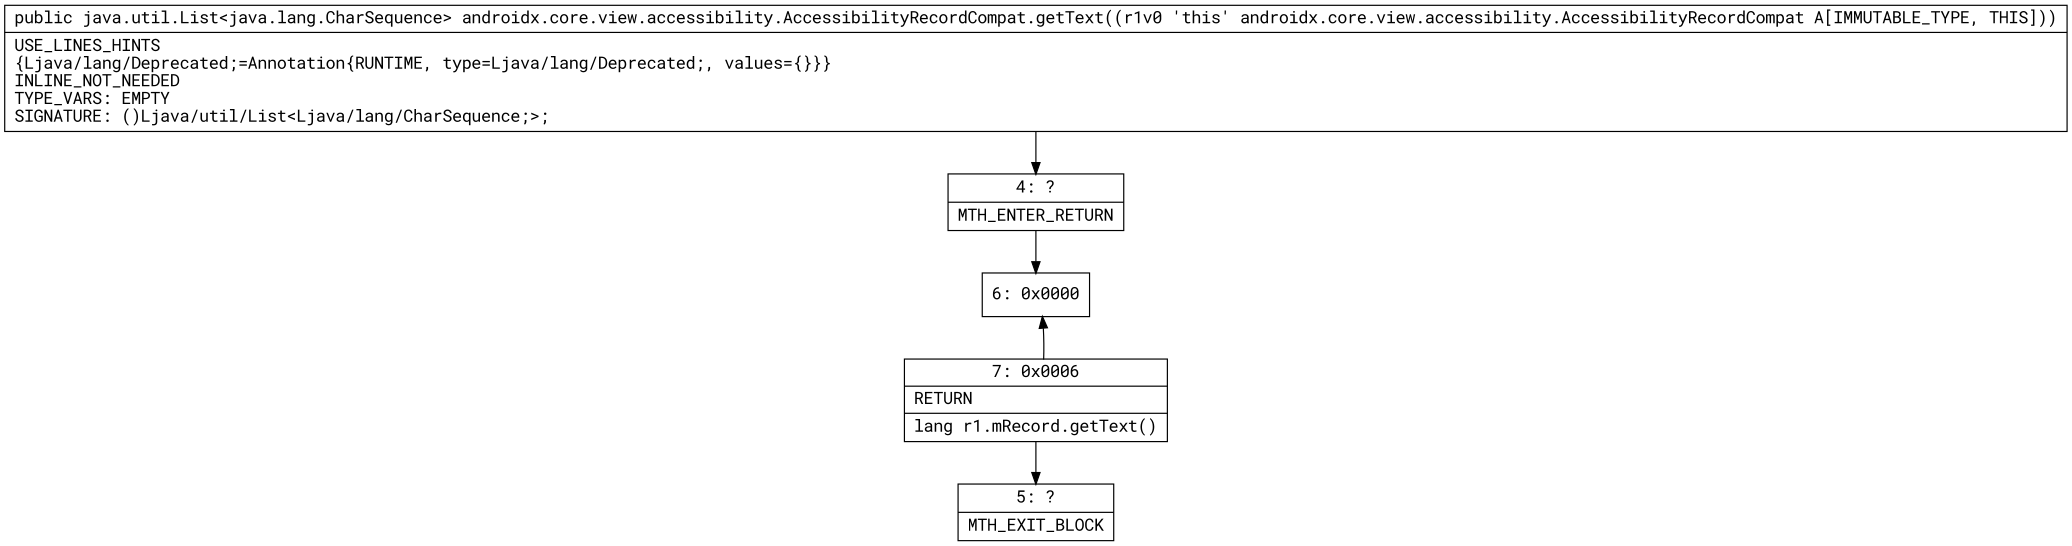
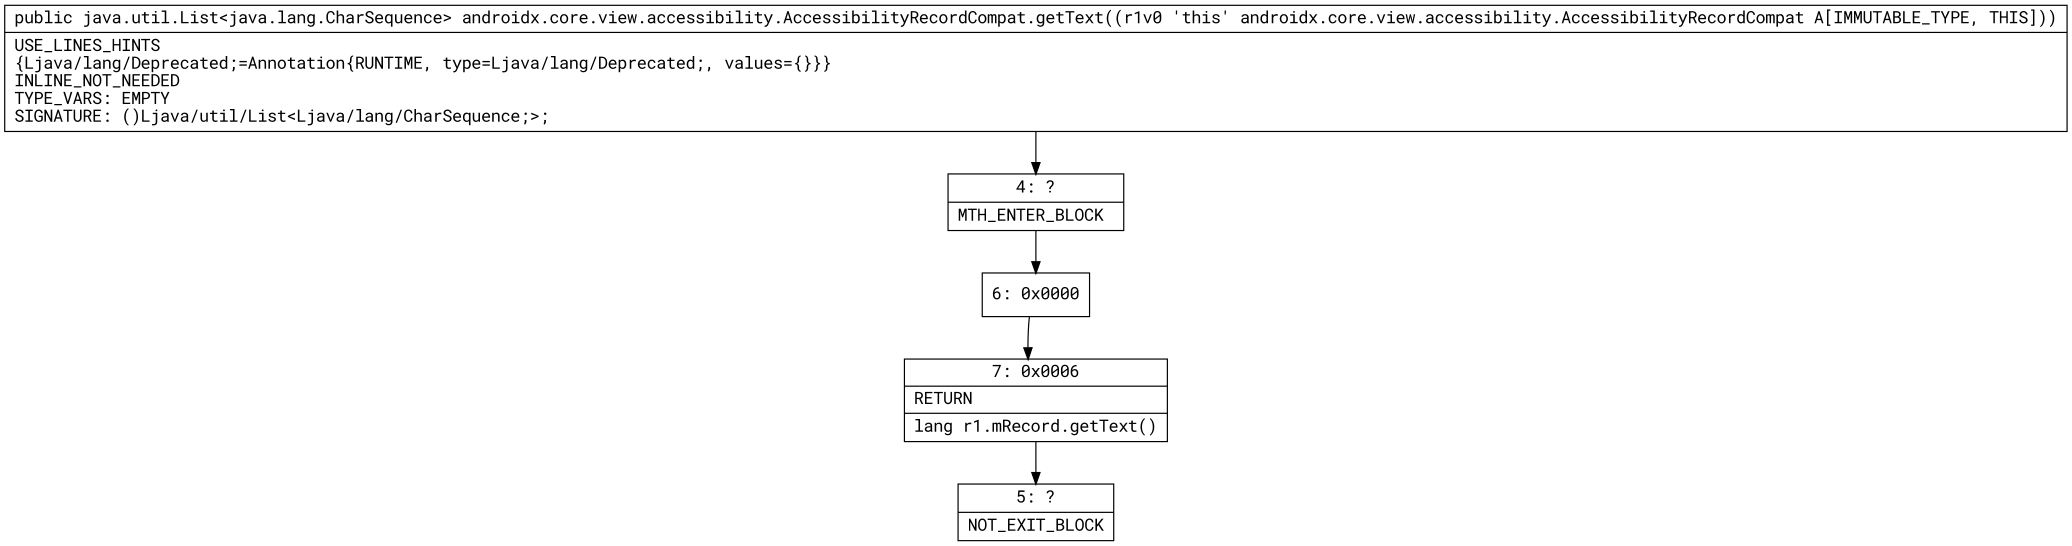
(1036, 216) -> (1031, 216)
(1044, 344) -> (1028, 332)
(1036, 526) -> (1036, 526)
